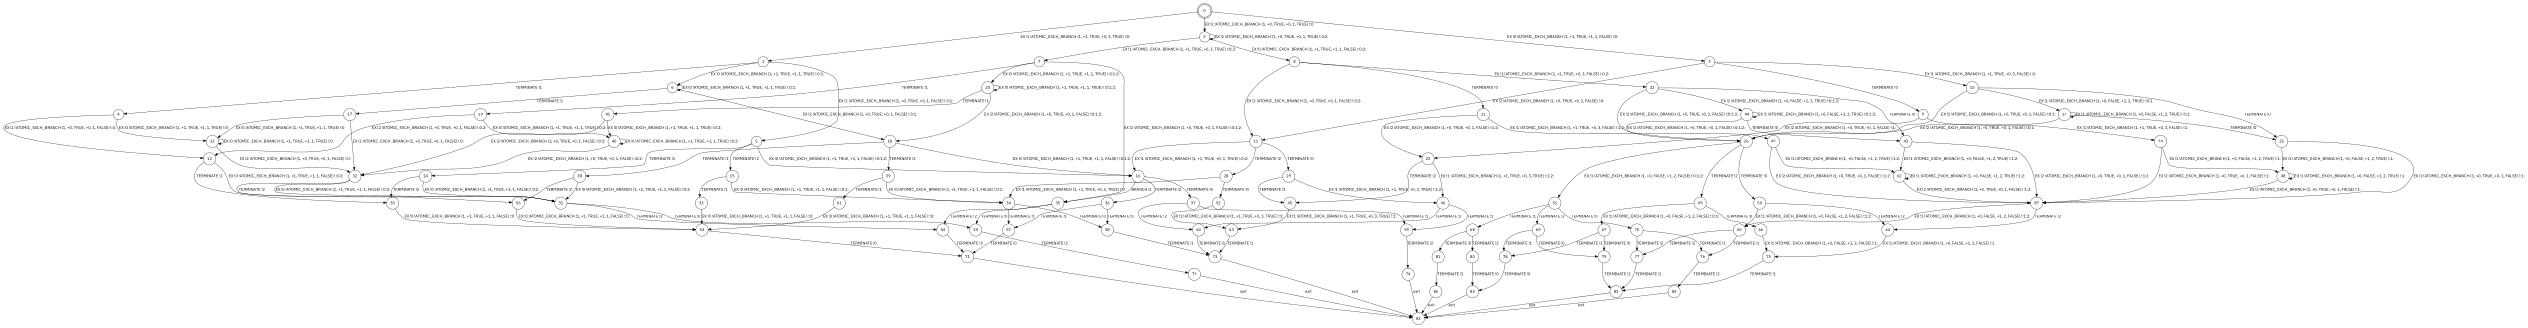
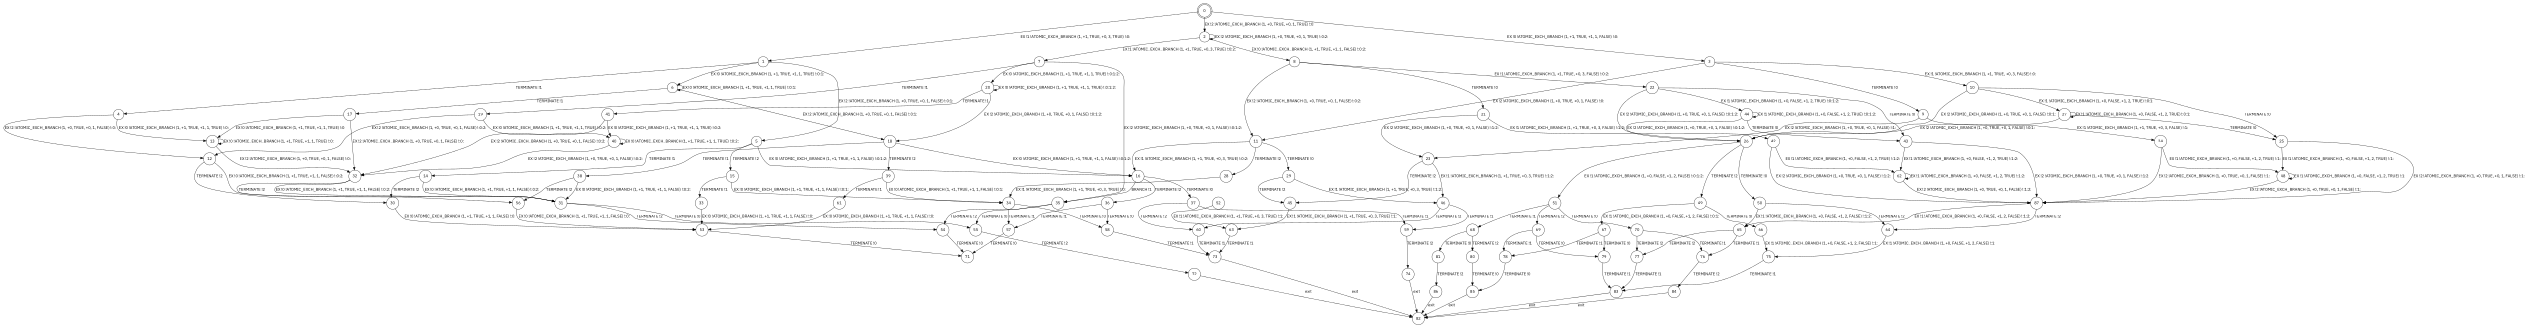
(1223, 188) -> none
(1191, 291) -> none
